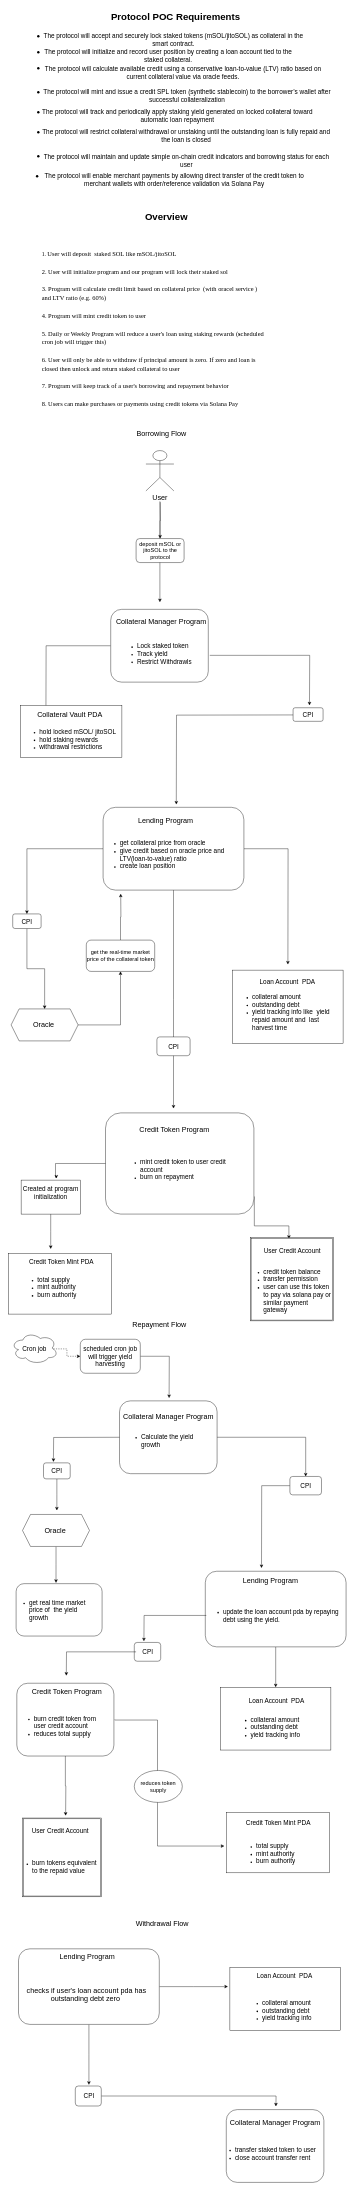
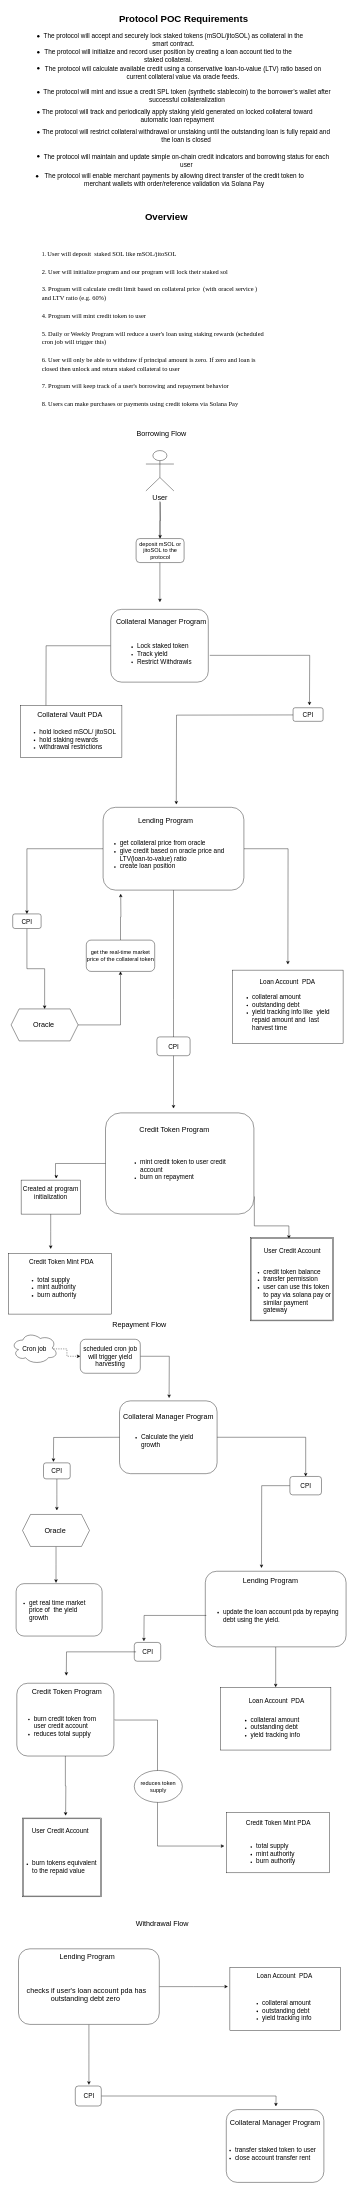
(180, 16) -> (188, 18)
(159, 1325) -> (139, 1325)
